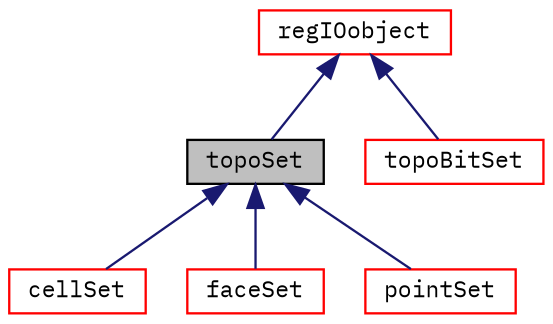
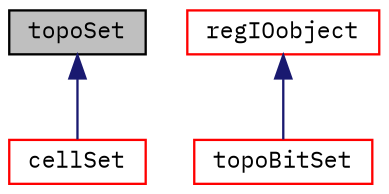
(298, 106) -> none
(256, 291) -> none
(441, 291) -> none
